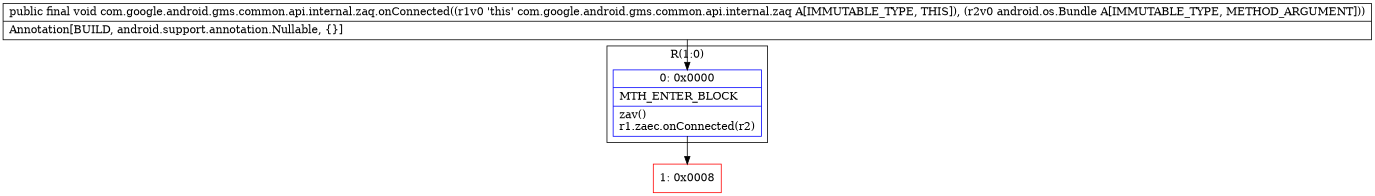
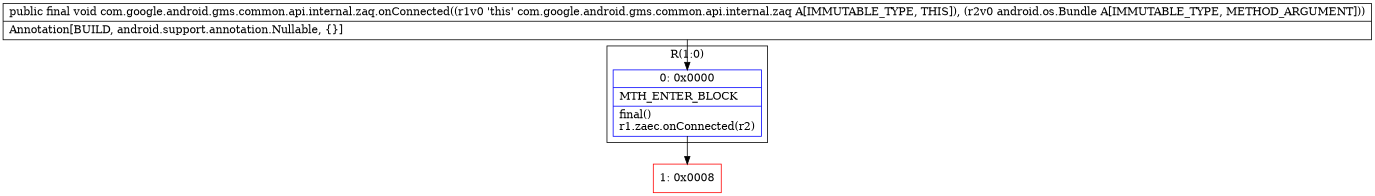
(633, 115) -> (636, 115)
